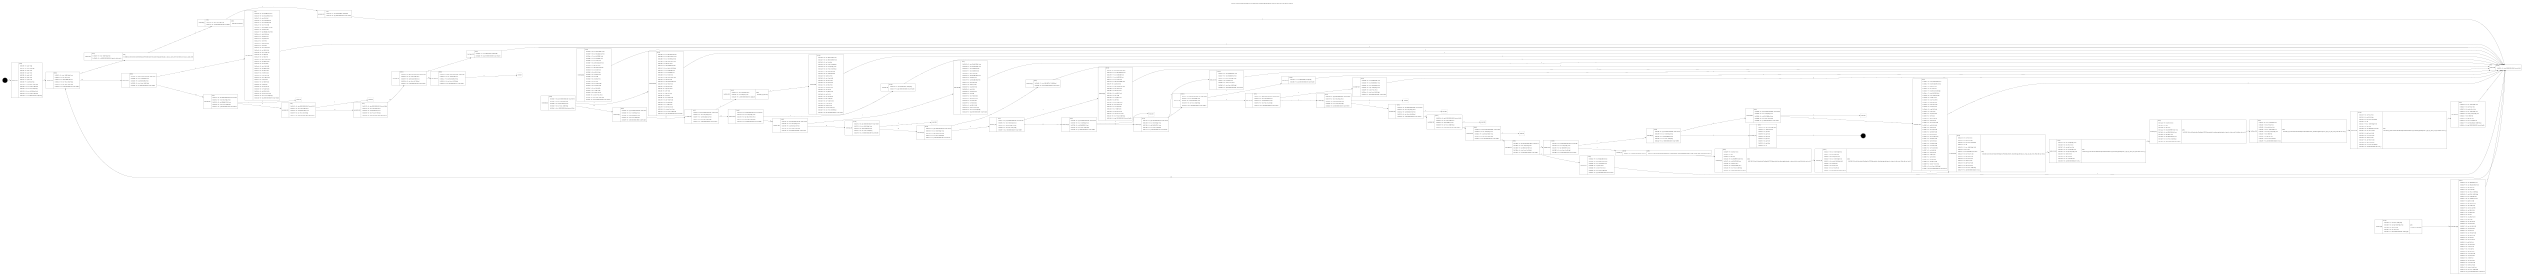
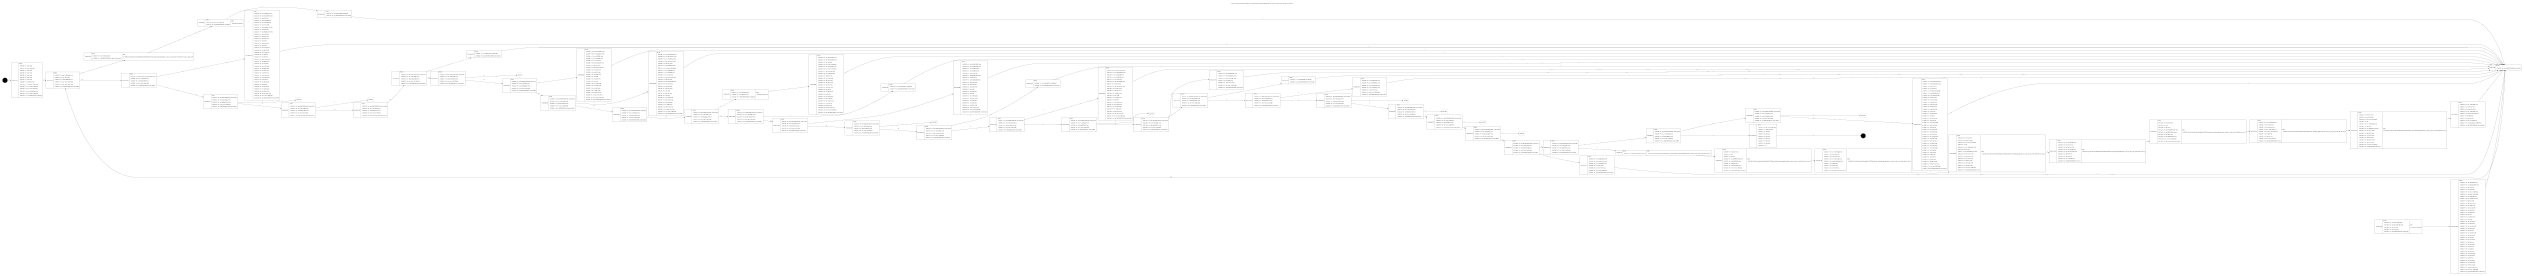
none -> (520, 86)
